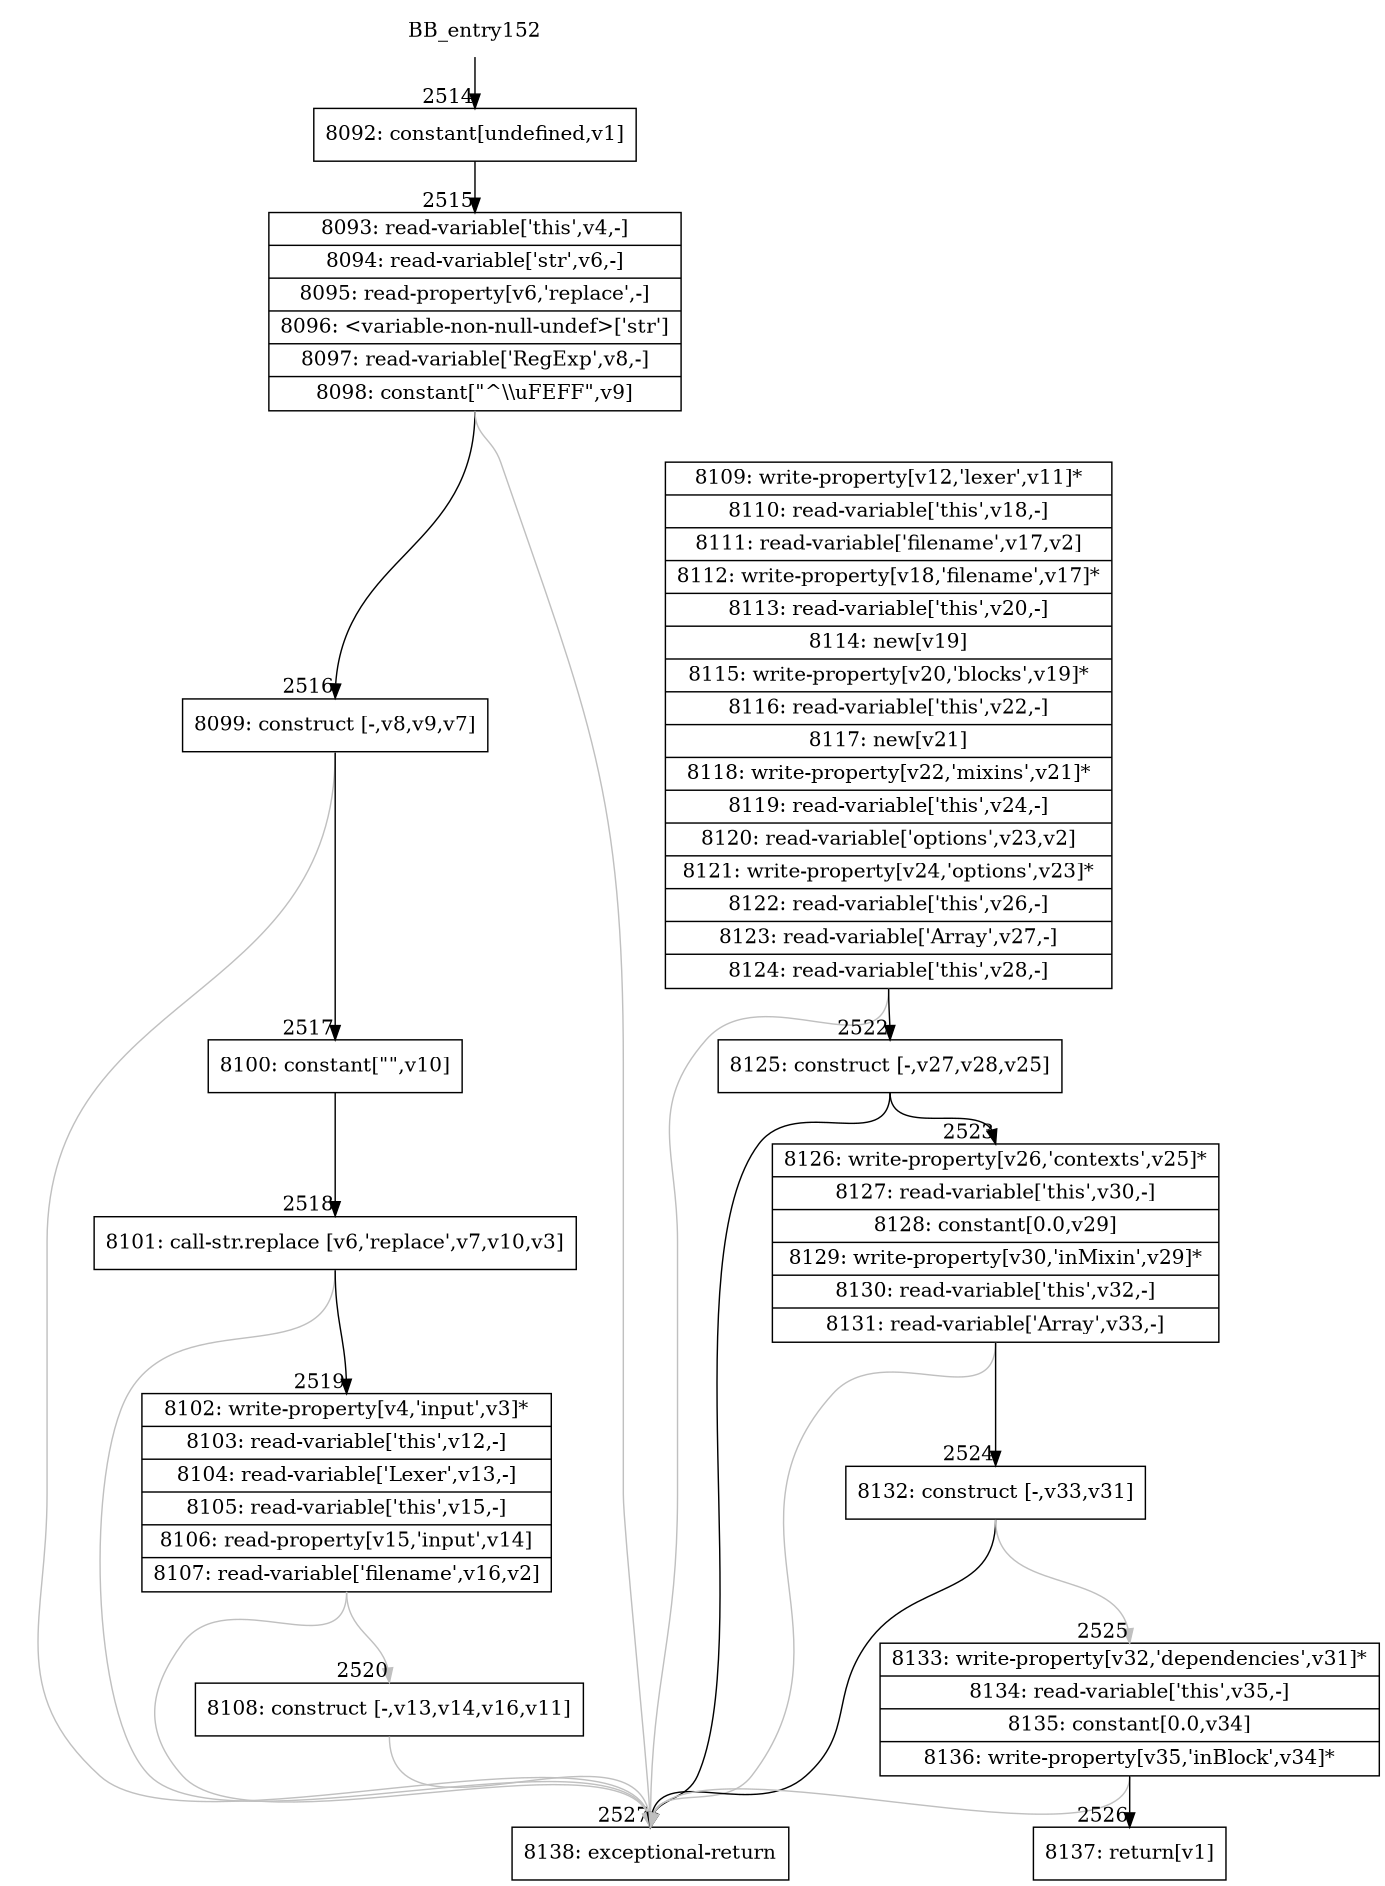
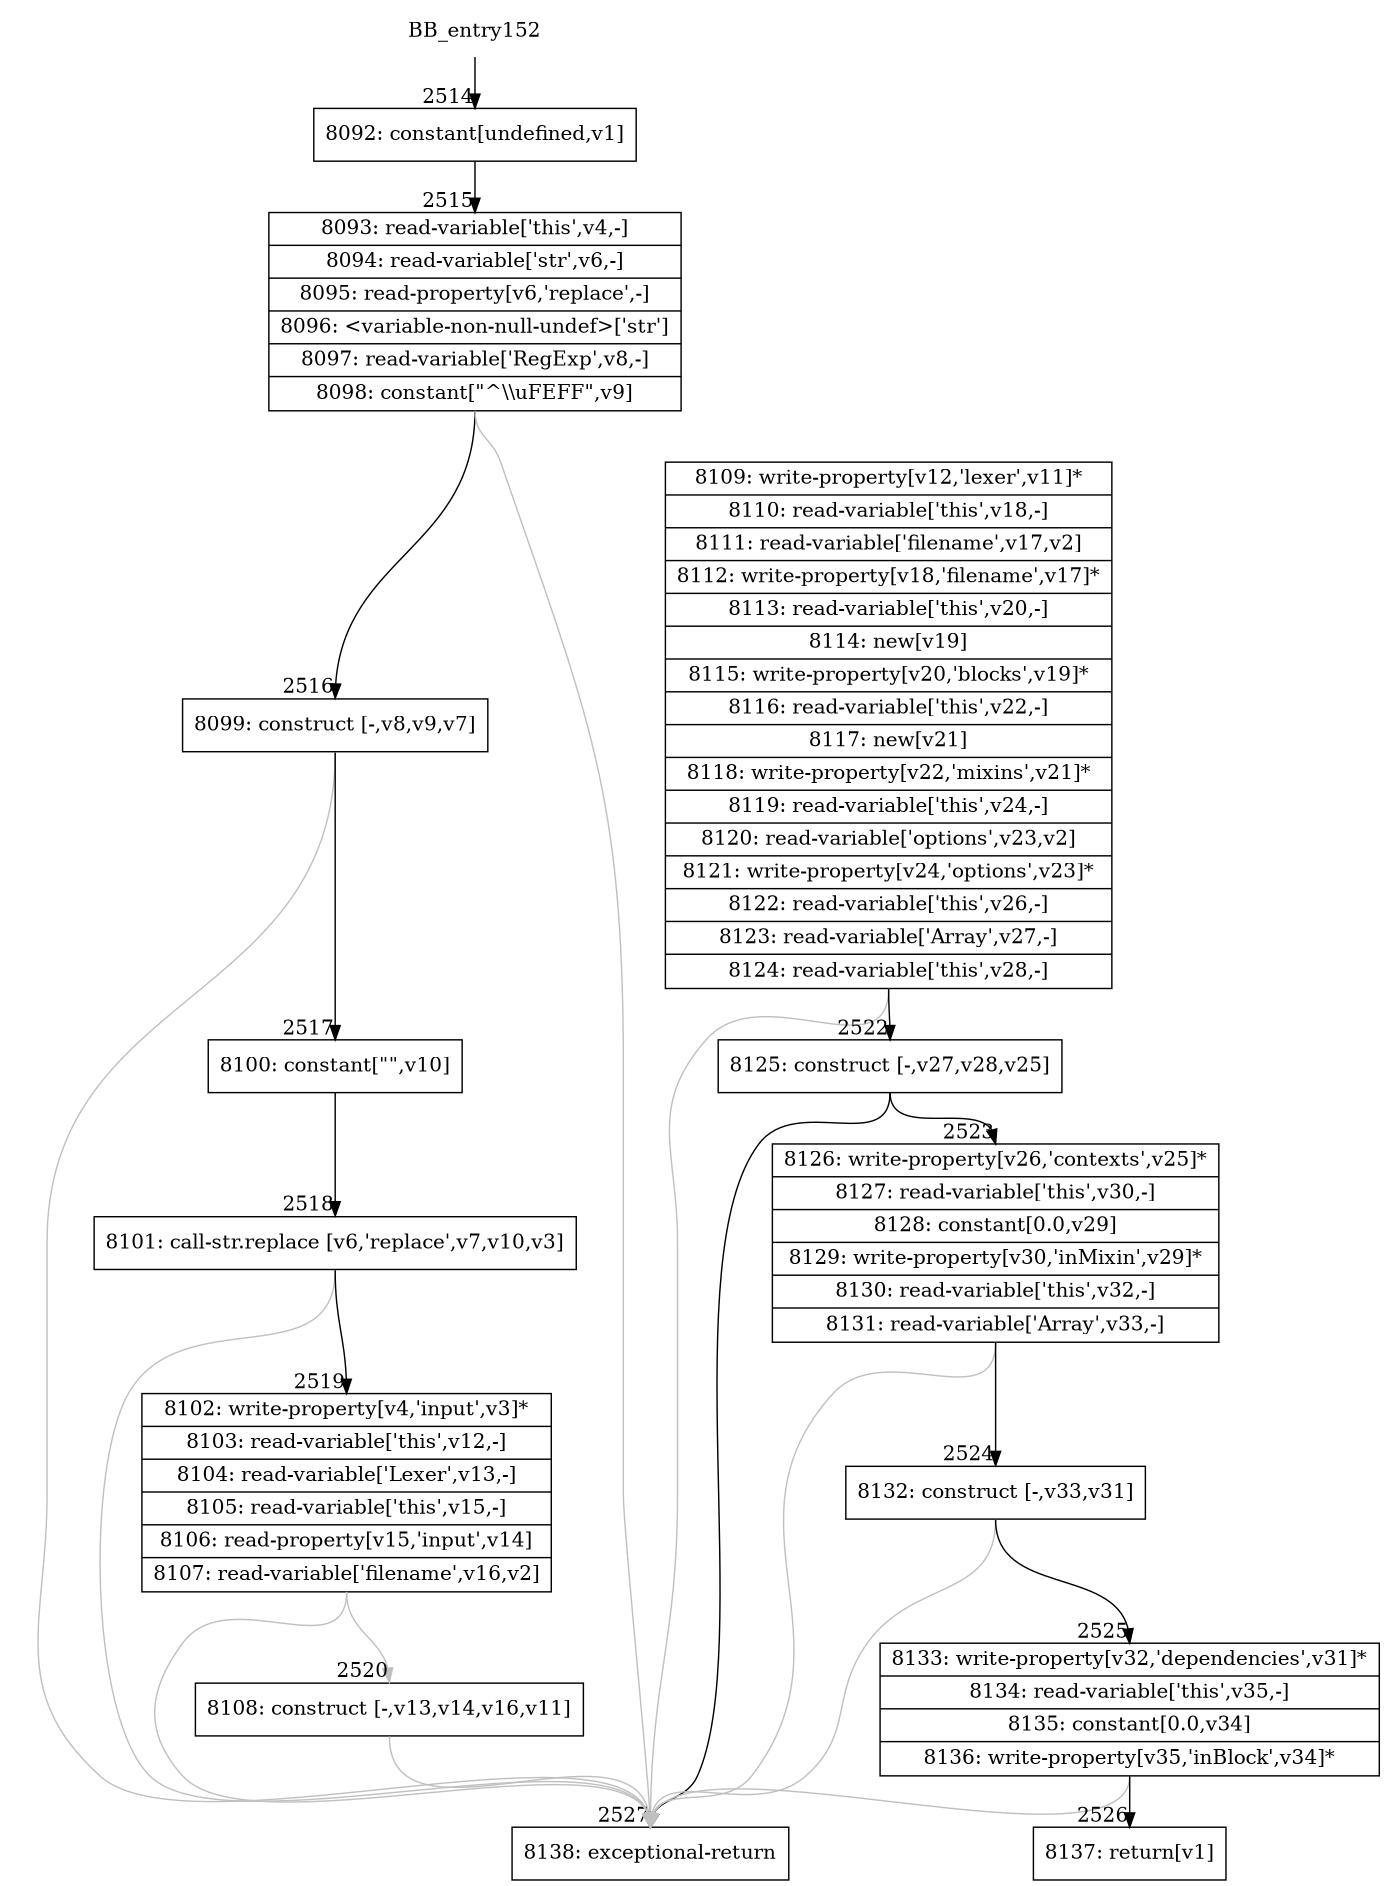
(1056, 1579) -> (1056, 1579)
(843, 1702) -> (843, 1702)
